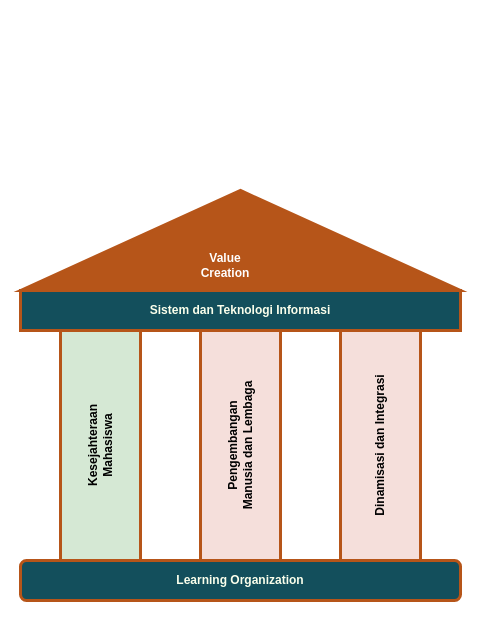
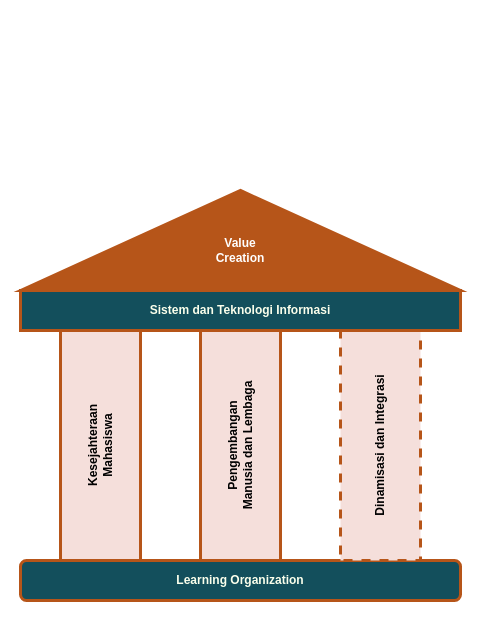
(226, 266) -> (241, 251)
(101, 446) -> (101, 446)
(381, 446) -> (381, 446)
